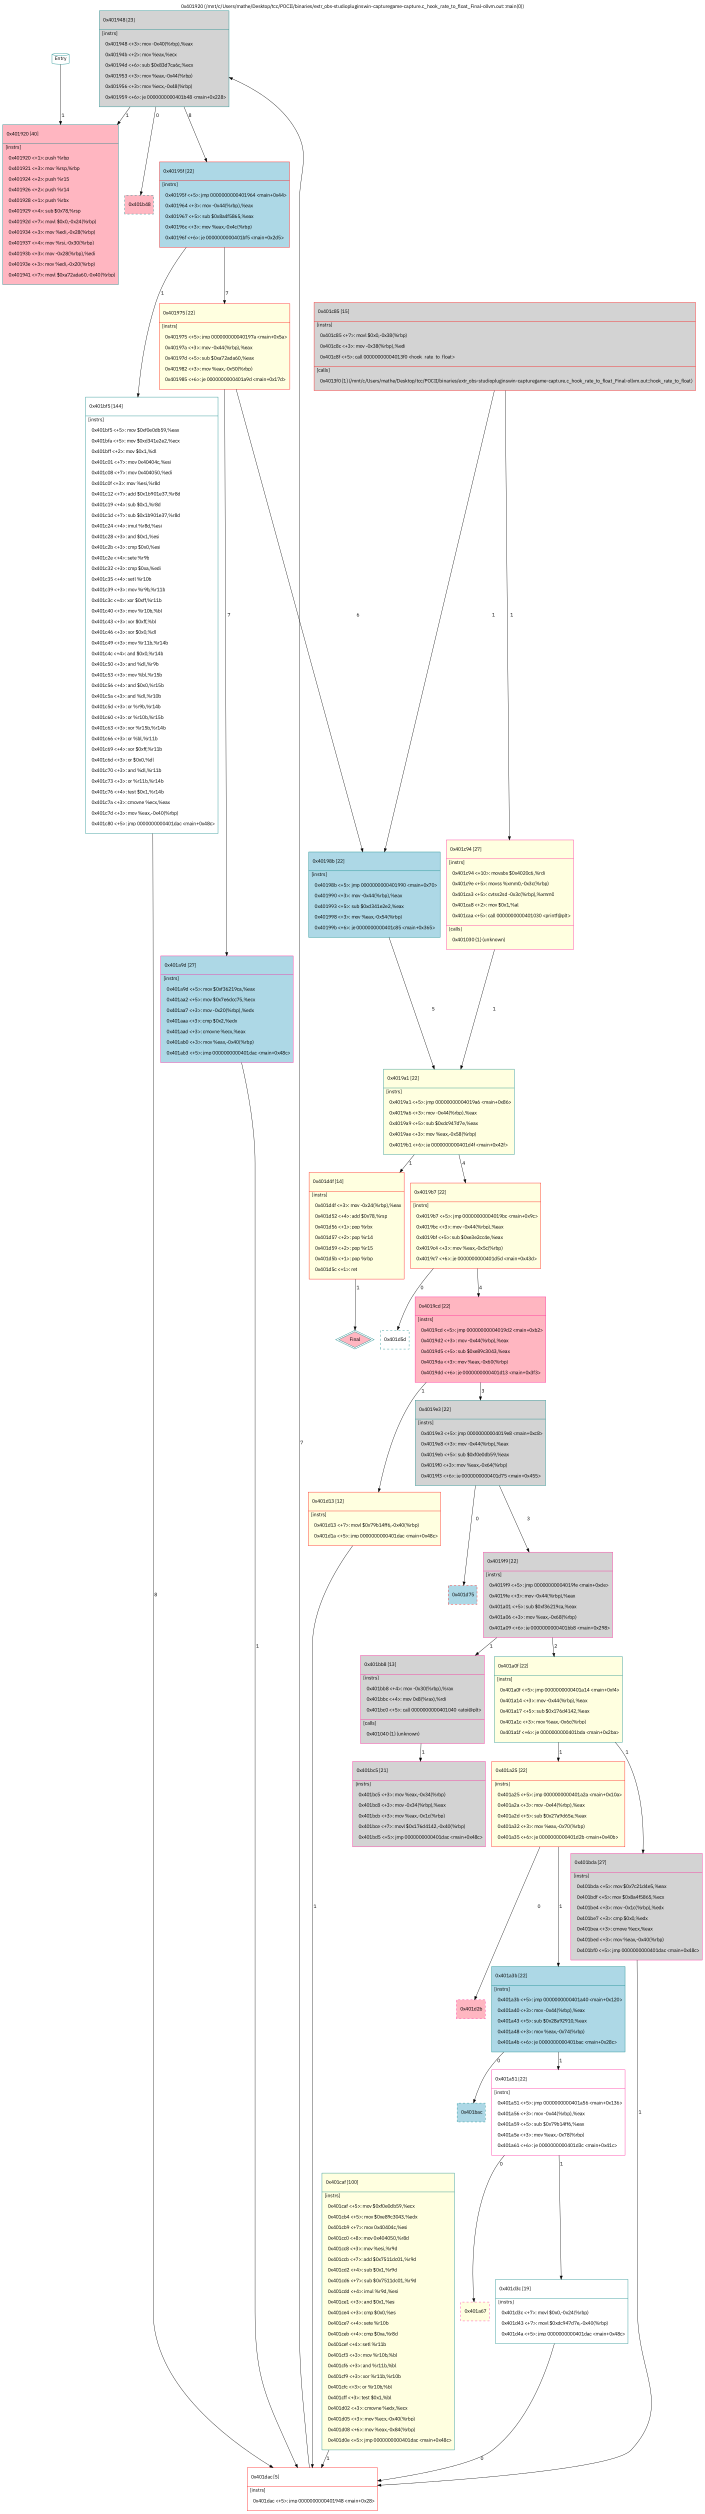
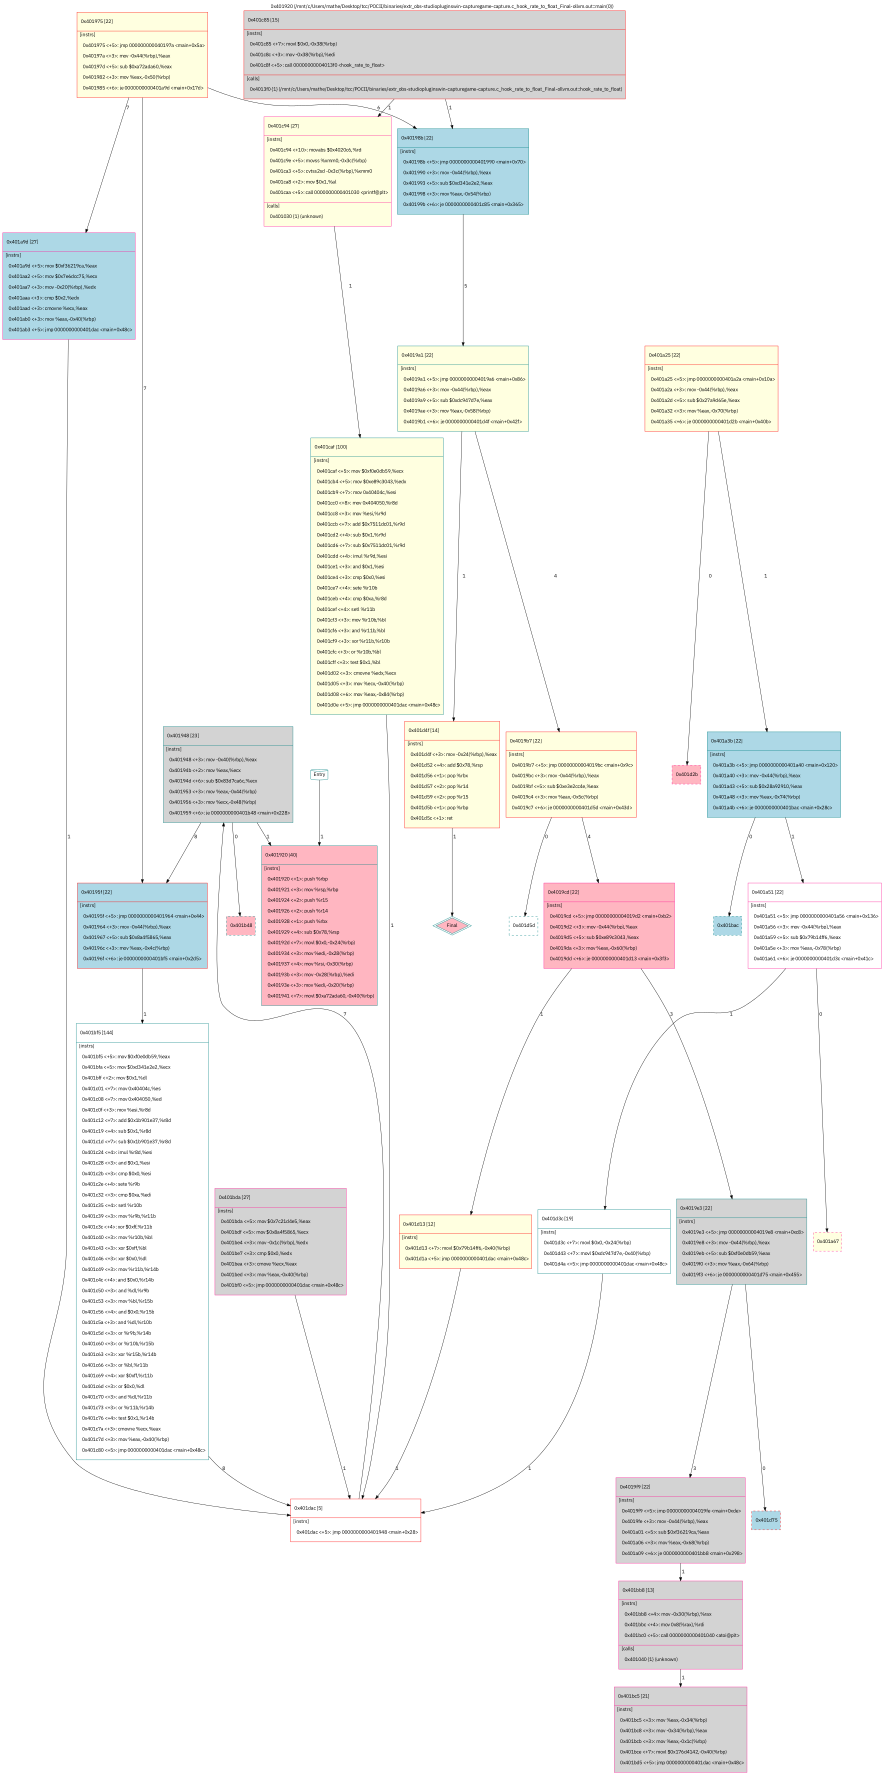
(225, 274) -> (142, 489)
(478, 1008) -> (347, 330)
(558, 1699) -> none
(481, 2459) -> (529, 1469)
